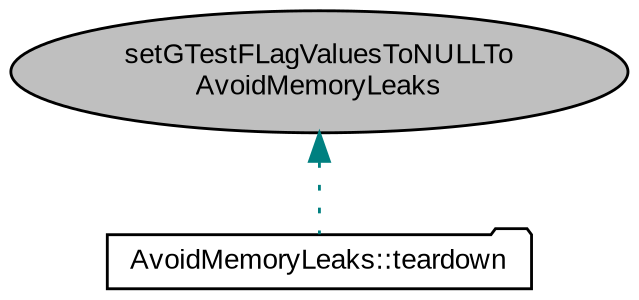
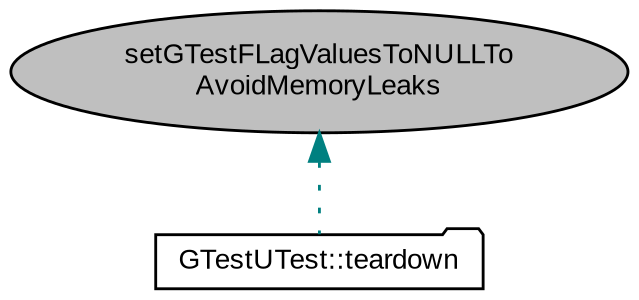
(319, 262) -> (319, 262)
